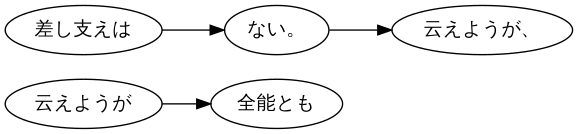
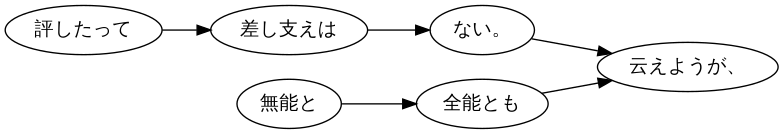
none -> (84, 30)
none -> (570, 88)
(84, 104) -> (289, 104)
